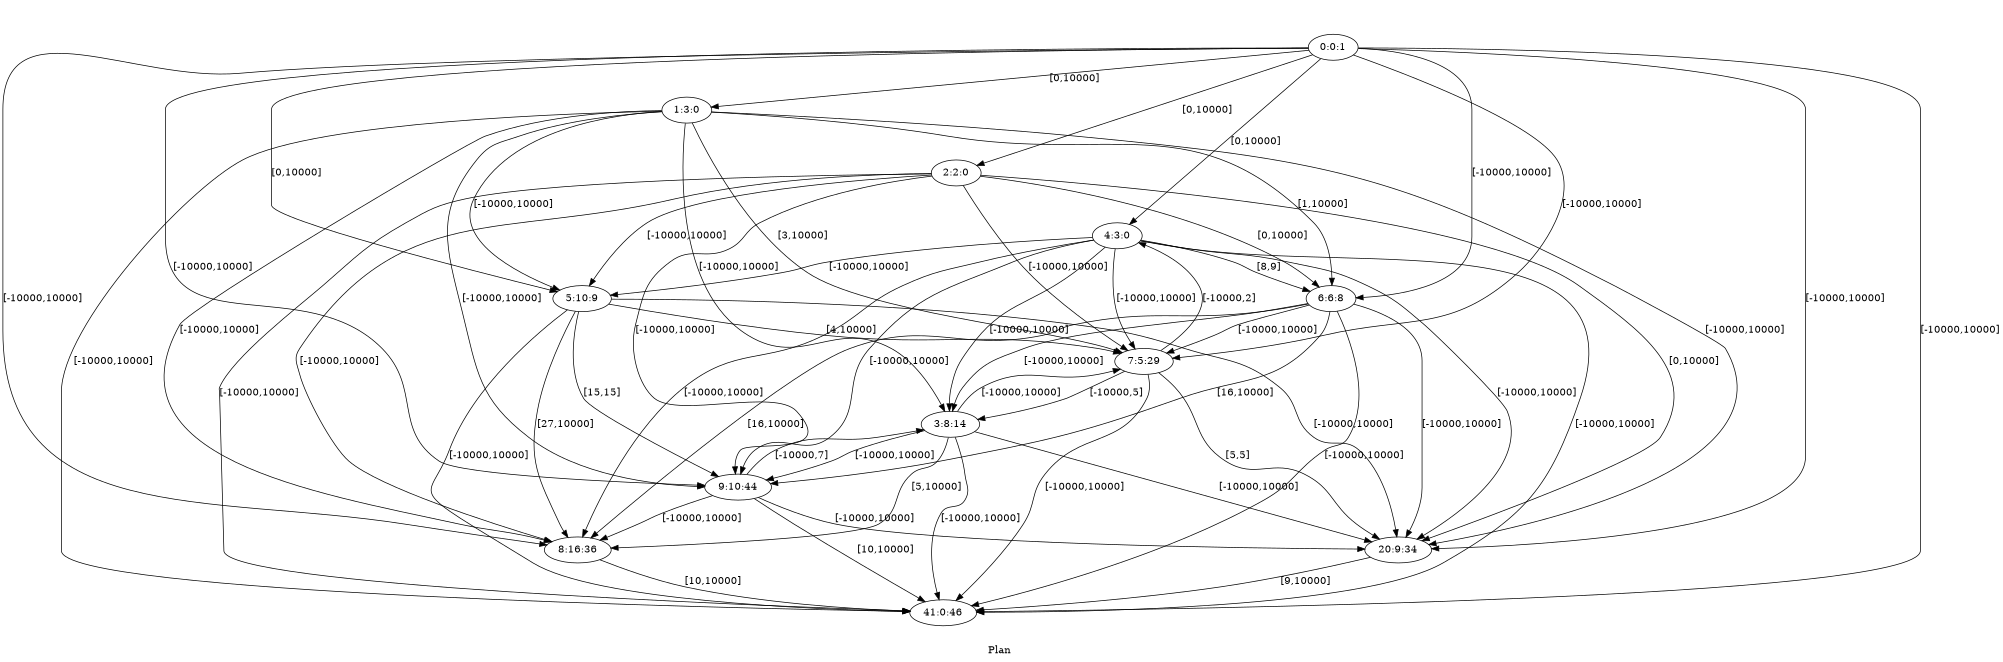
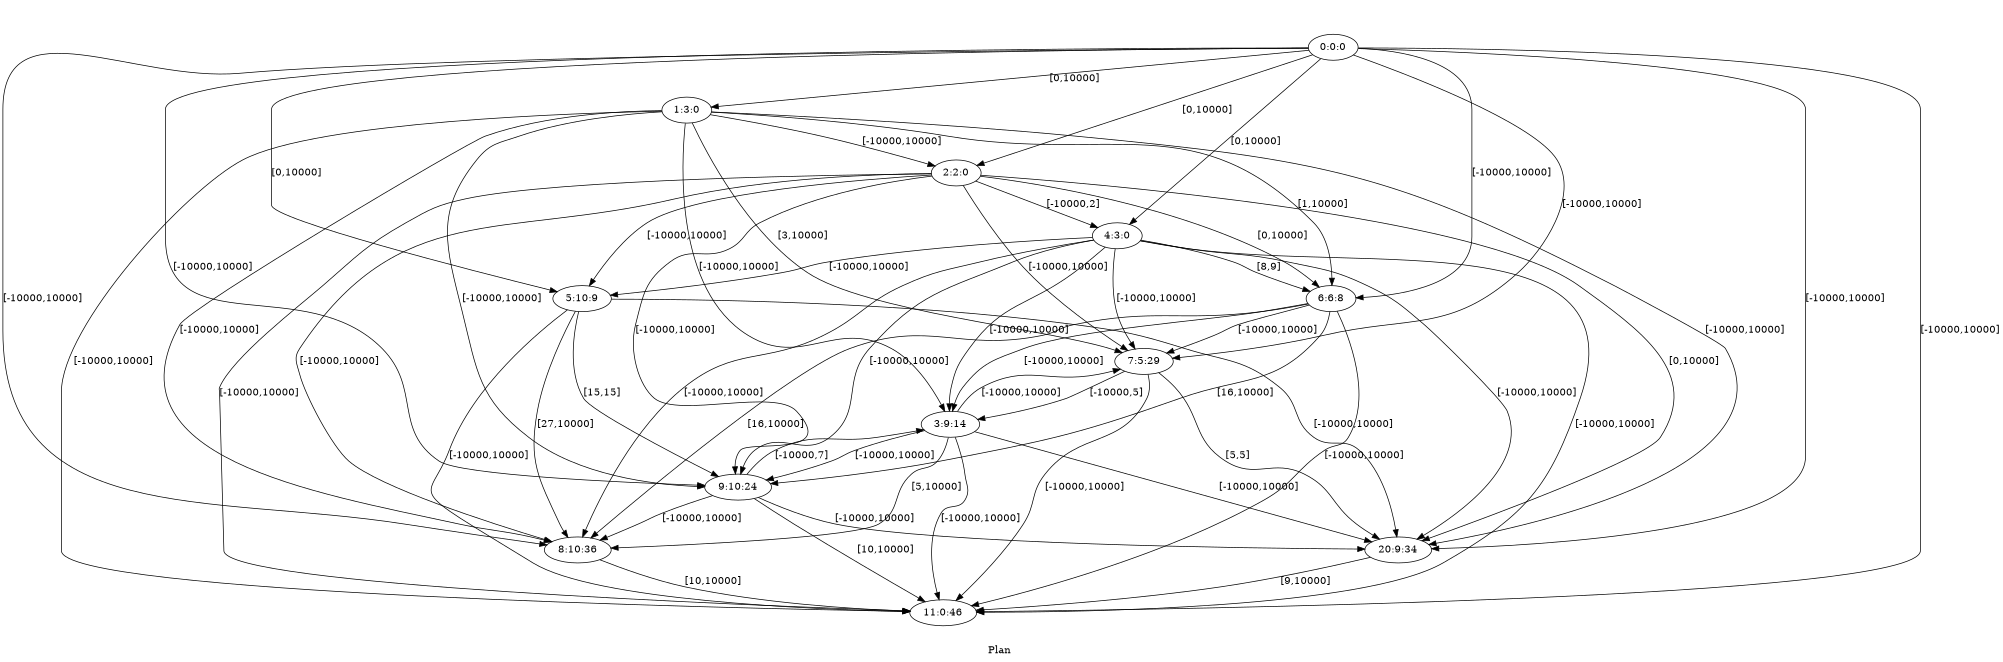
(1333, 47) -> (1333, 47)
(500, 166) -> (820, 136)
(1201, 292) -> (1033, 203)
(810, 334) -> none
(1422, 399) -> none
(950, 424) -> (950, 424)
(738, 487) -> (738, 487)
(578, 550) -> (578, 550)
(943, 613) -> (943, 613)
